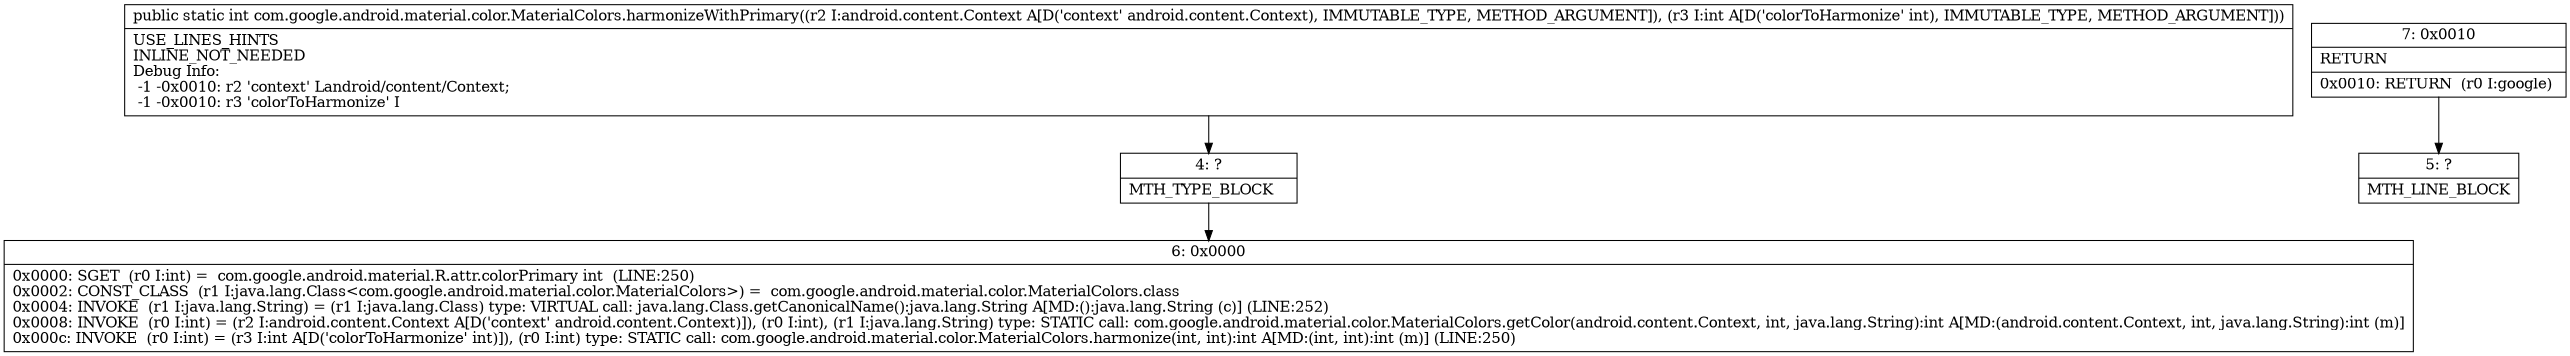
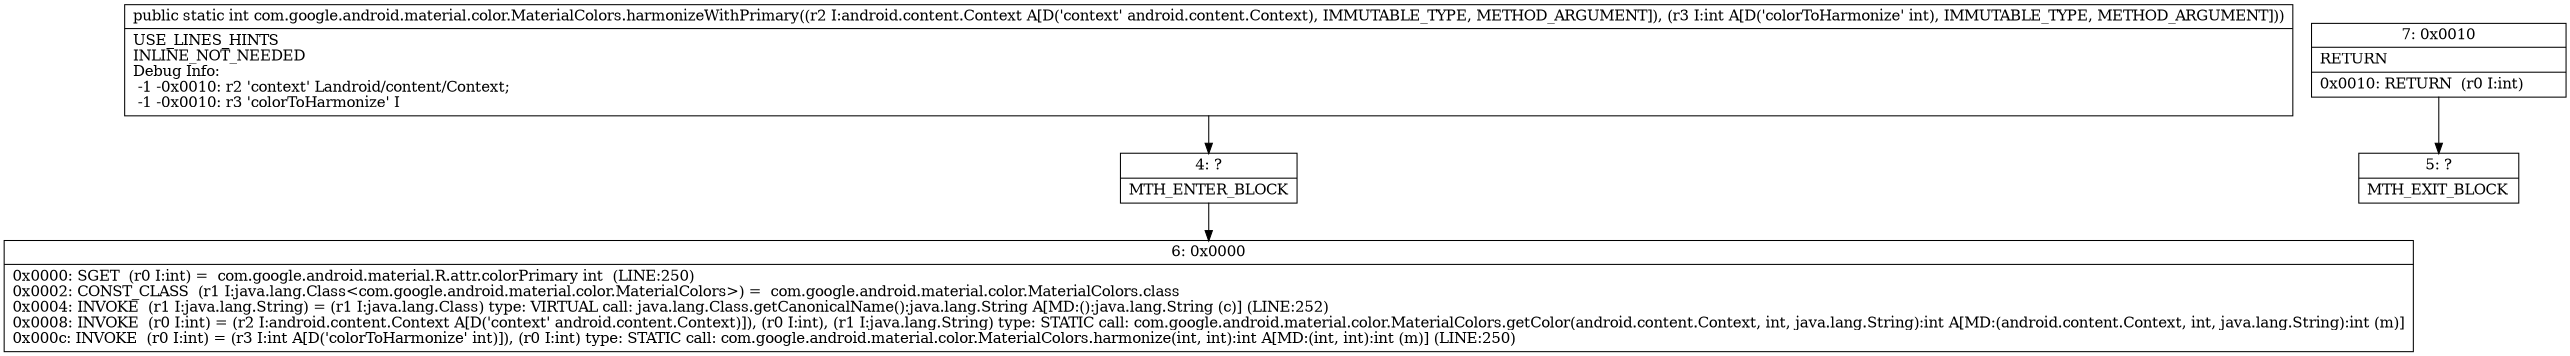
(2439, 84) -> (2424, 84)
(1201, 190) -> (1209, 190)
(2439, 190) -> (2438, 190)
